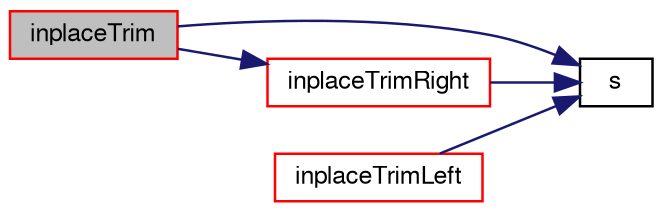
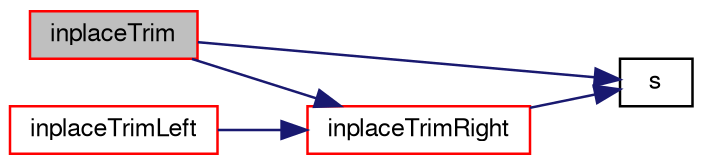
(498, 130) -> (249, 130)
